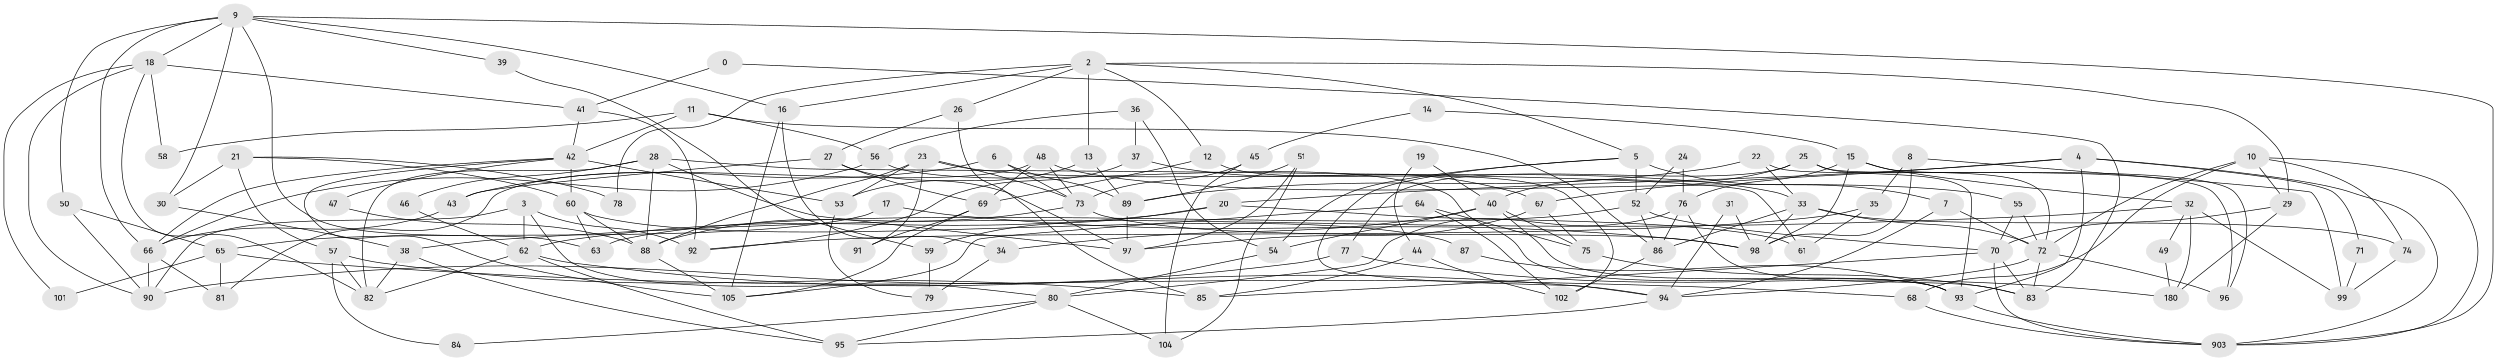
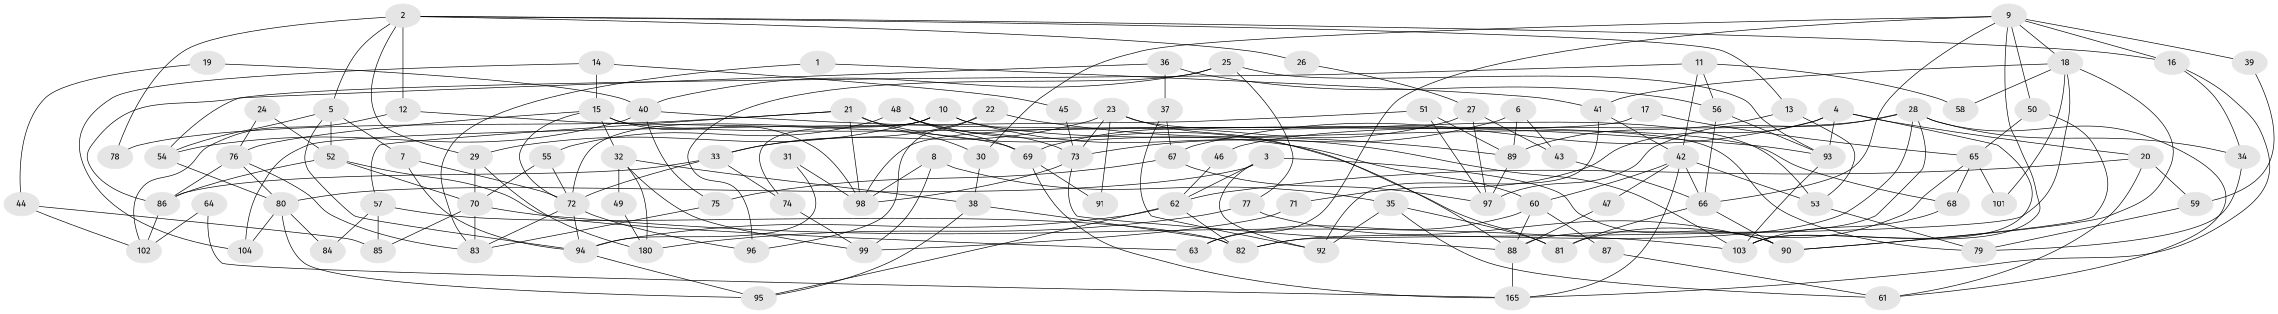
(725, 63) -> (818, 63)
none -> (1301, 127)
(1029, 209) -> none
none -> (1453, 218)
(1503, 228) -> none
(1778, 228) -> (855, 157)
(1248, 232) -> (2076, 138)
(1175, 250) -> (217, 80)
(1831, 268) -> (1745, 275)
(729, 298) -> (1512, 298)
(2219, 345) -> (1739, 251)
